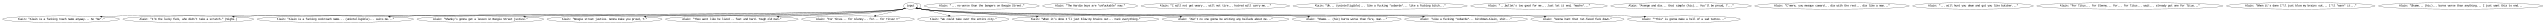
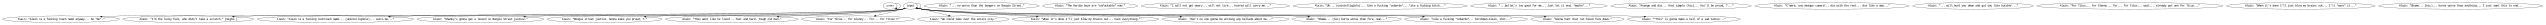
none -> (890, 6)
